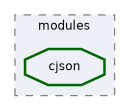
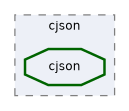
(65, 27) -> (65, 27)
